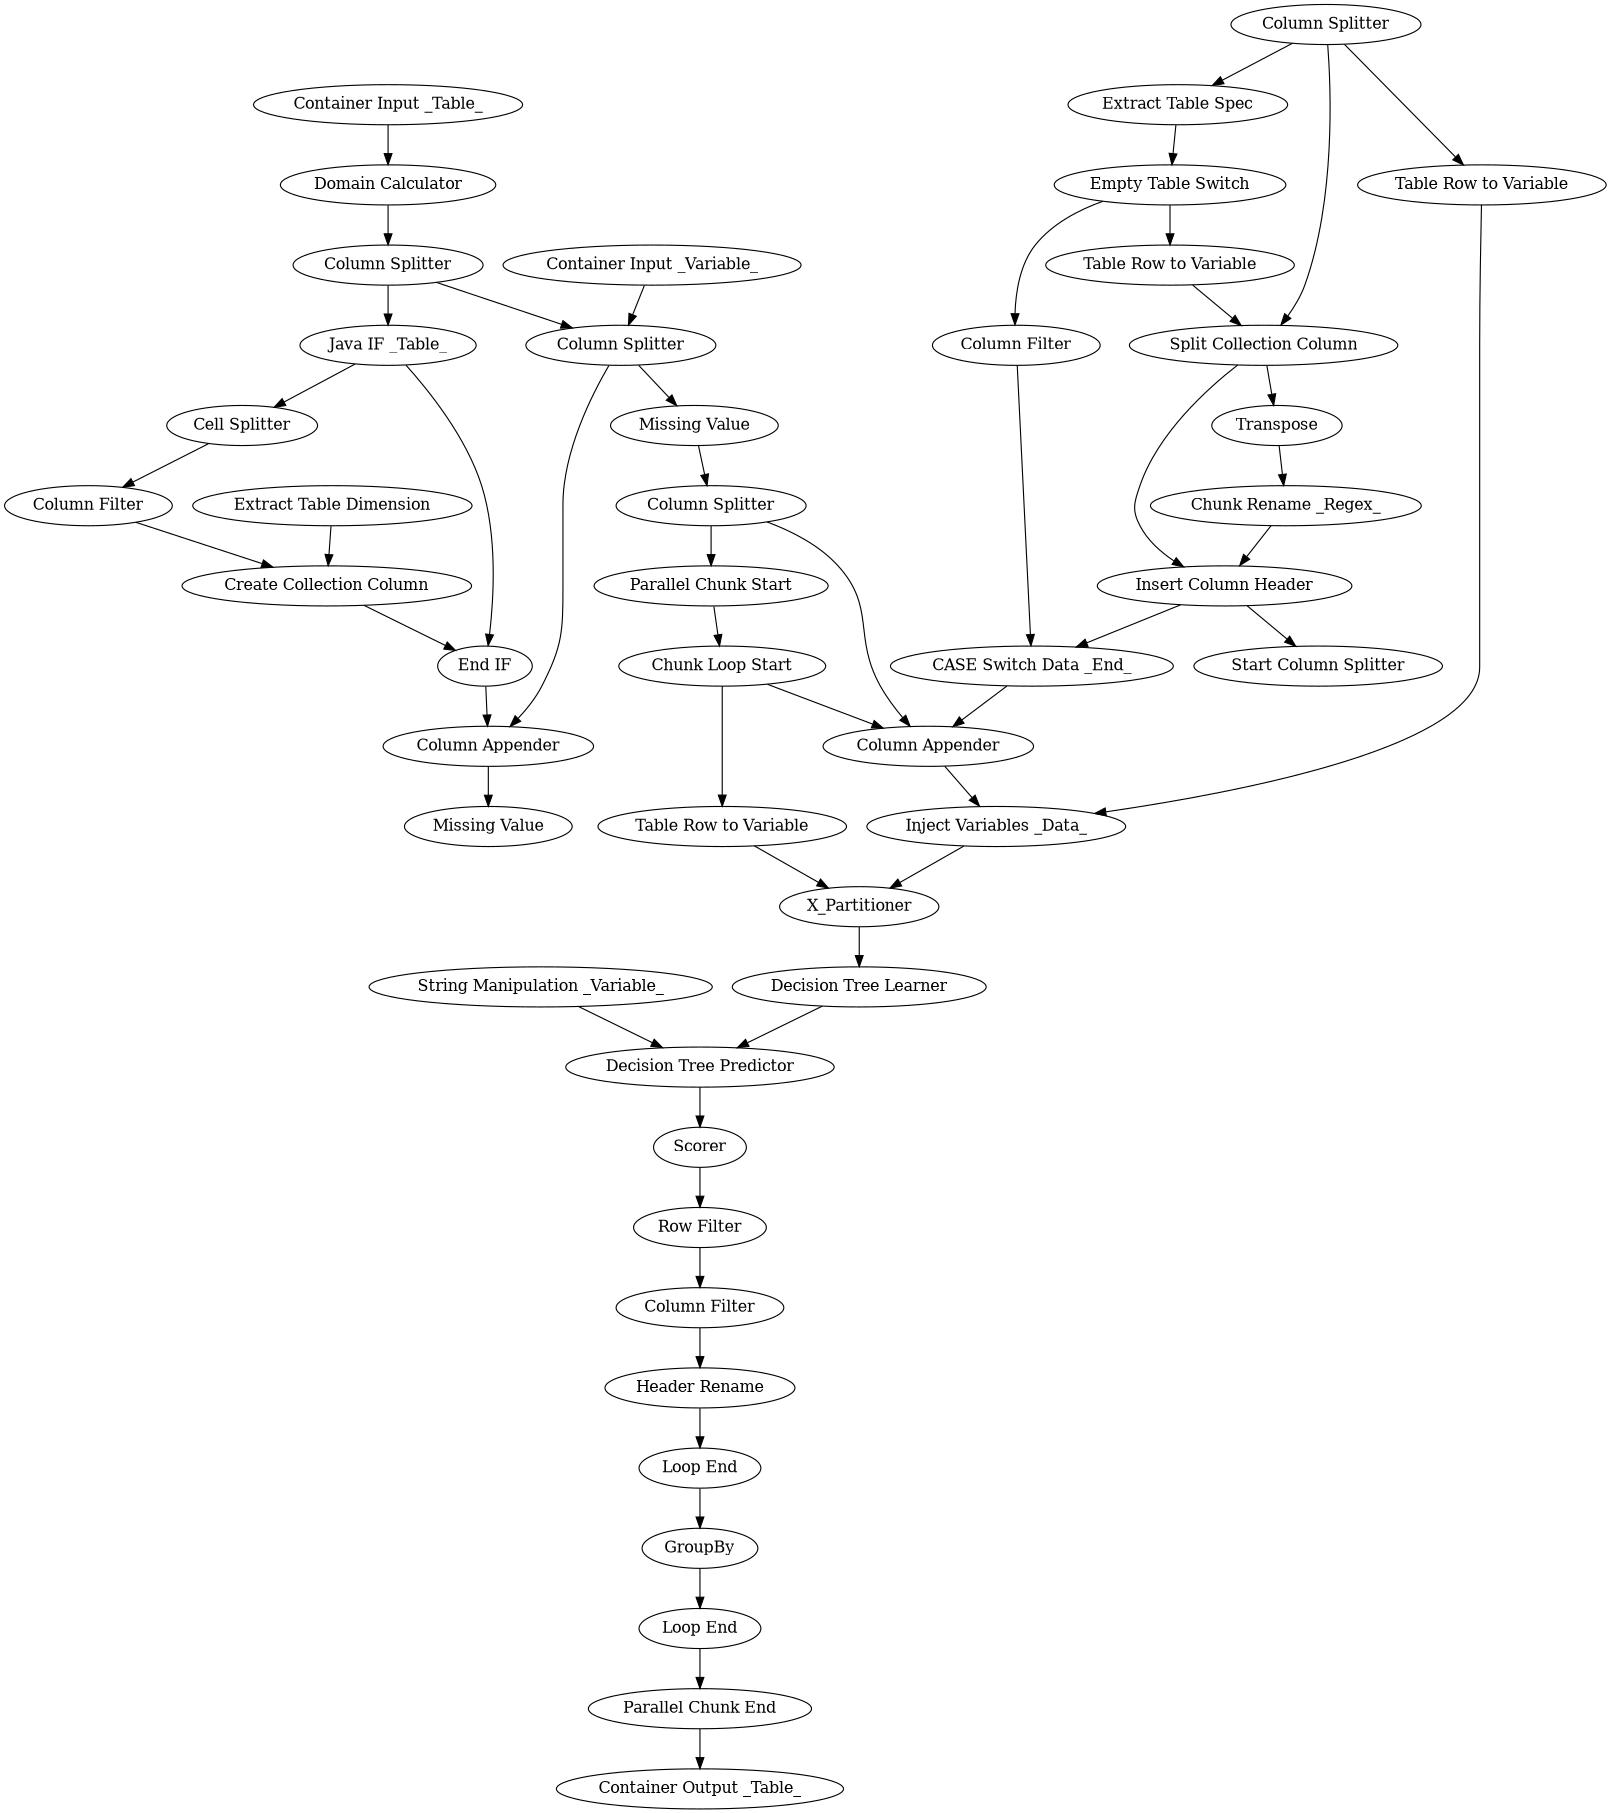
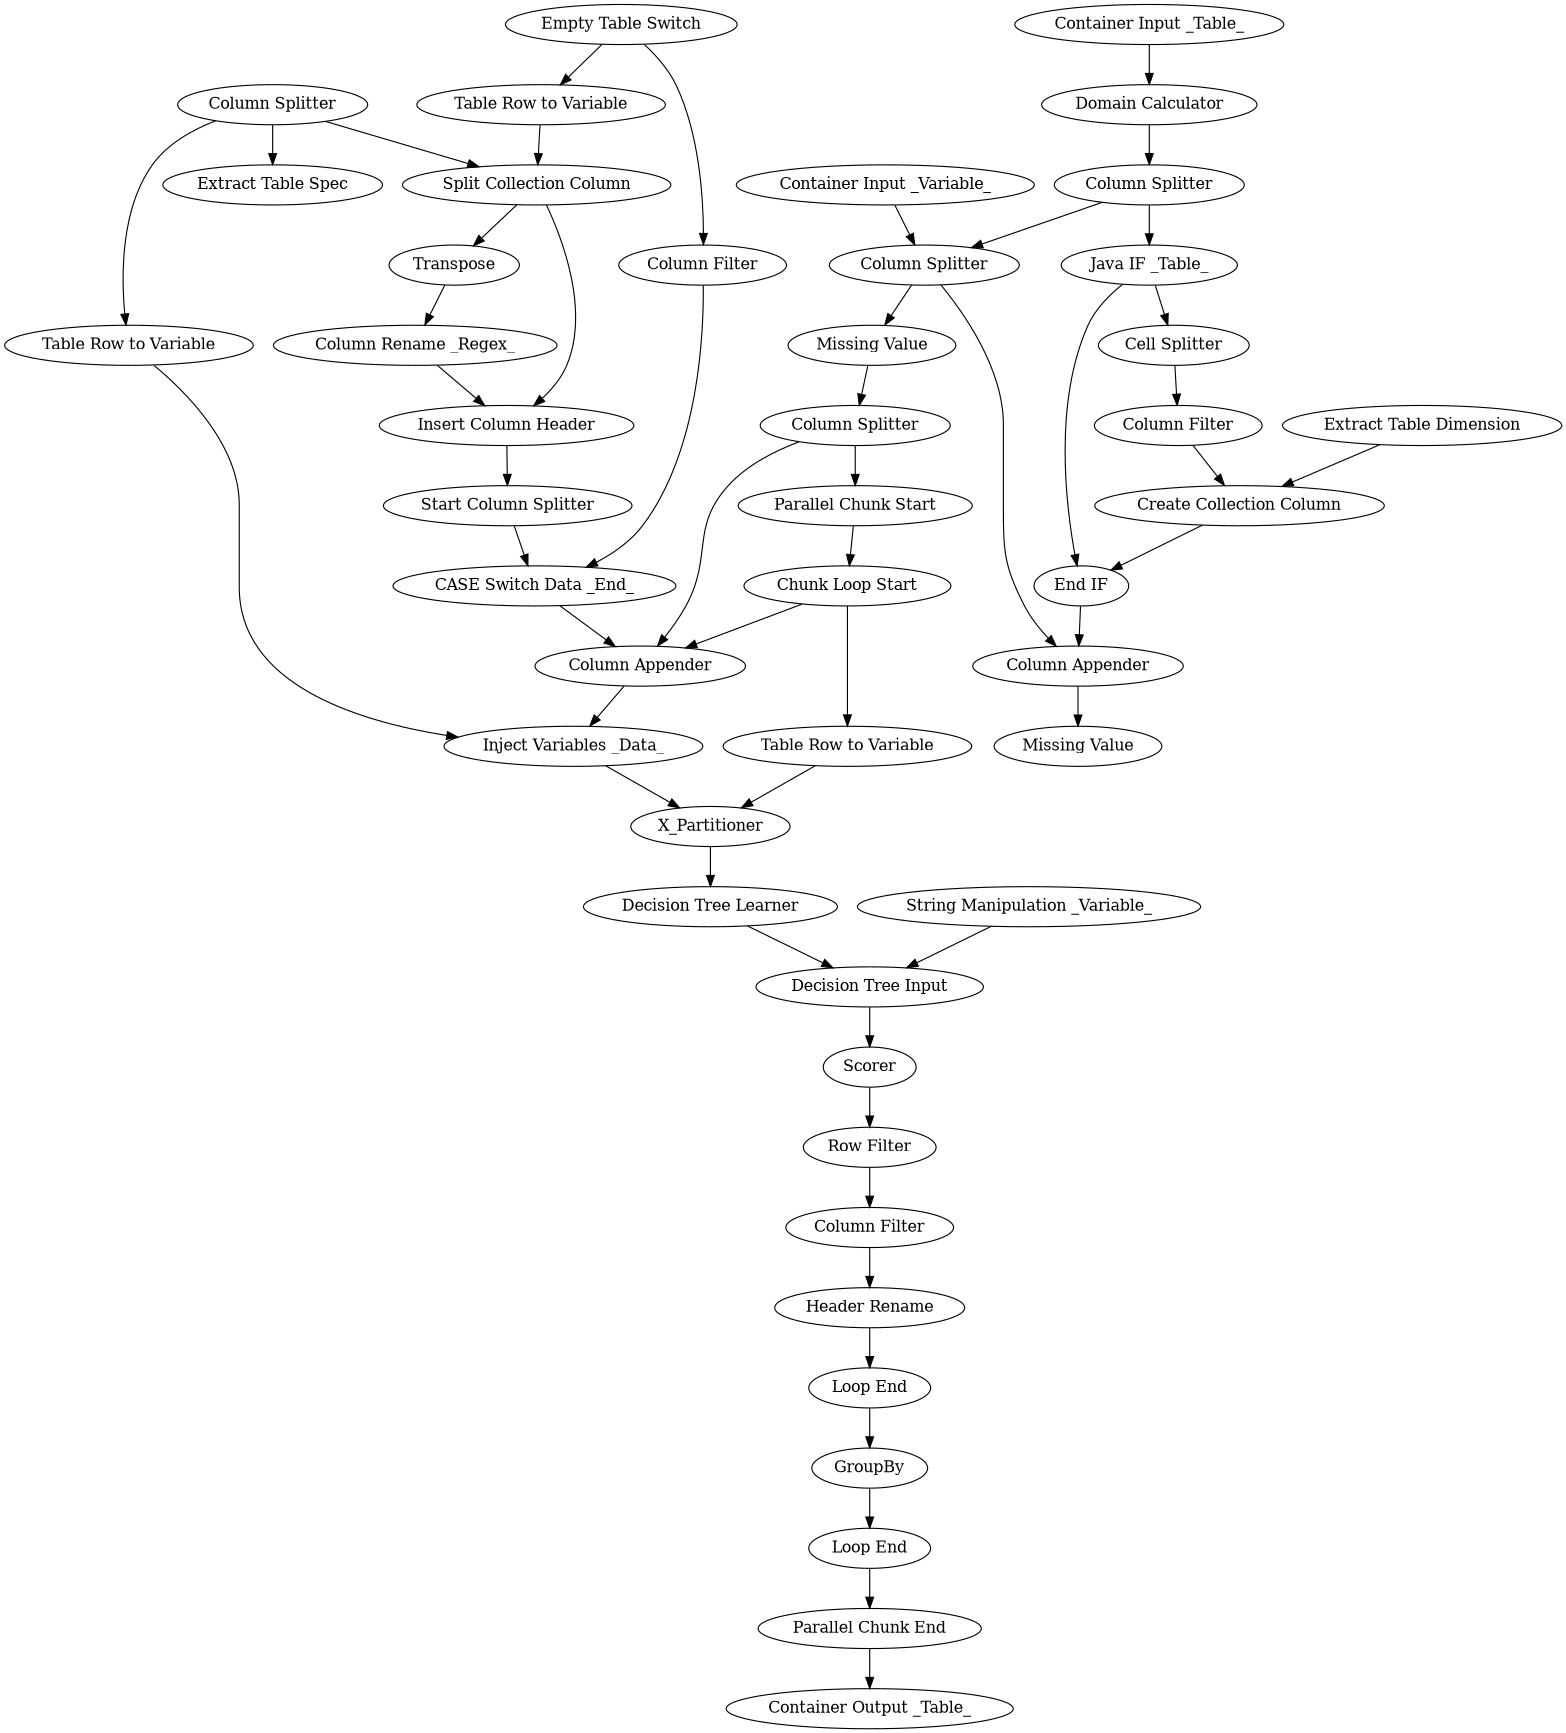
(1174, 139) -> none
(1286, 506) -> (415, 345)
(1134, 624) -> (519, 541)
(700, 1067) -> (870, 987)
